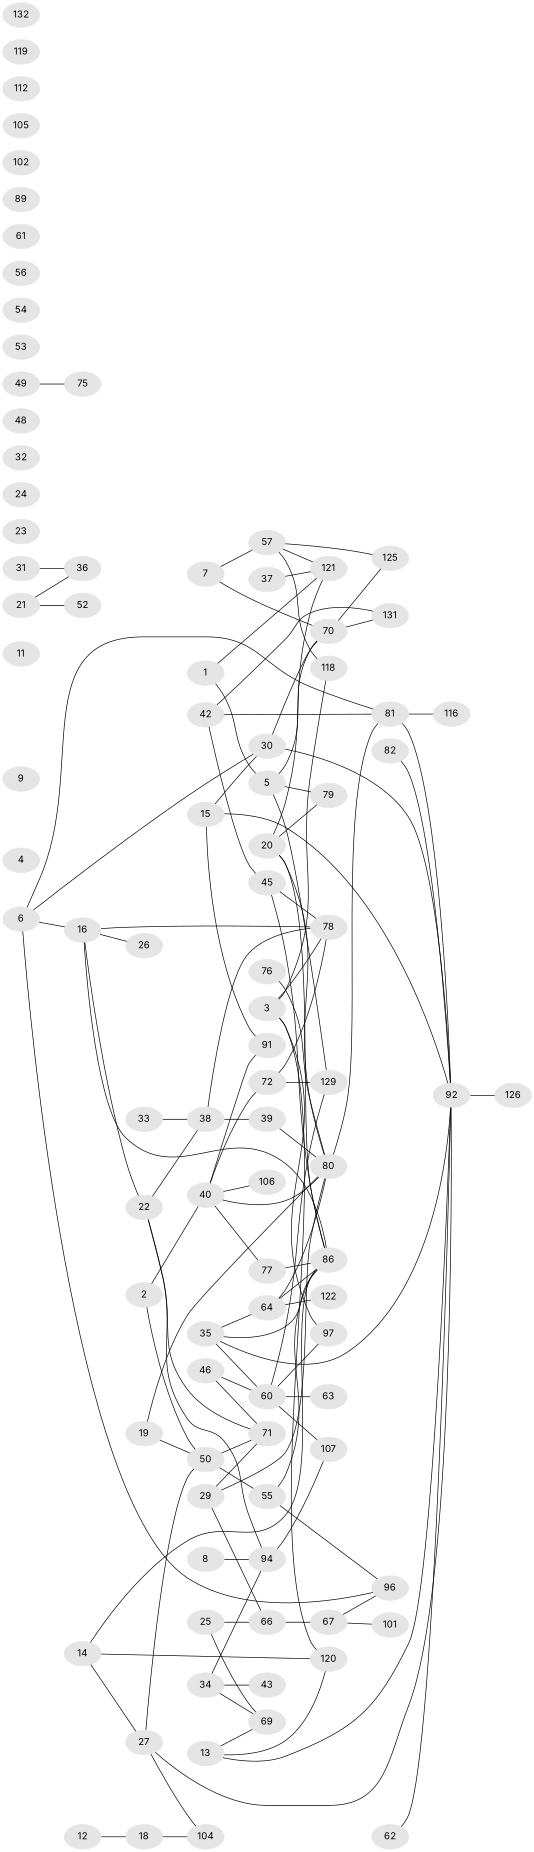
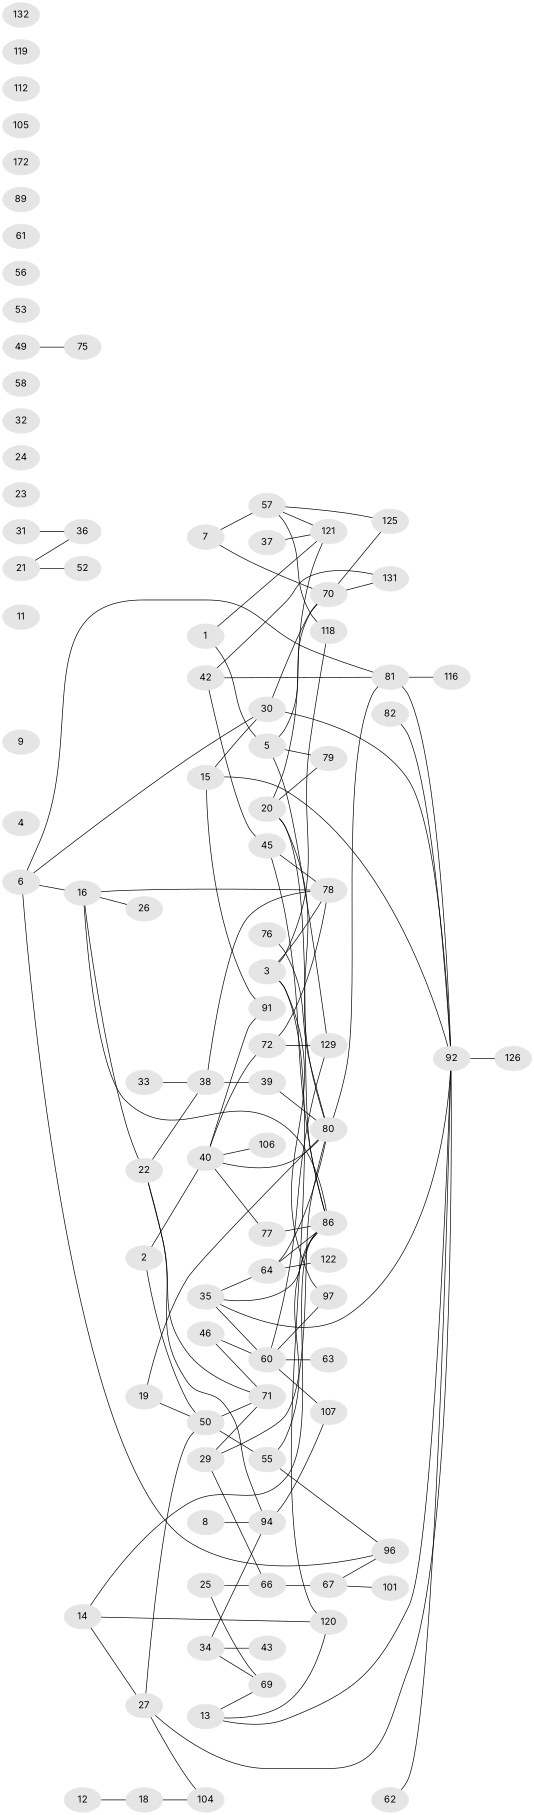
(21, 163) -> (21, 163)
(21, 310) -> none
(21, 421) -> (21, 384)
